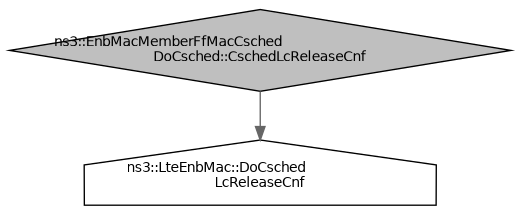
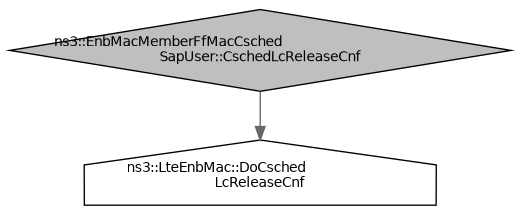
(260, 50) -> (260, 50)
